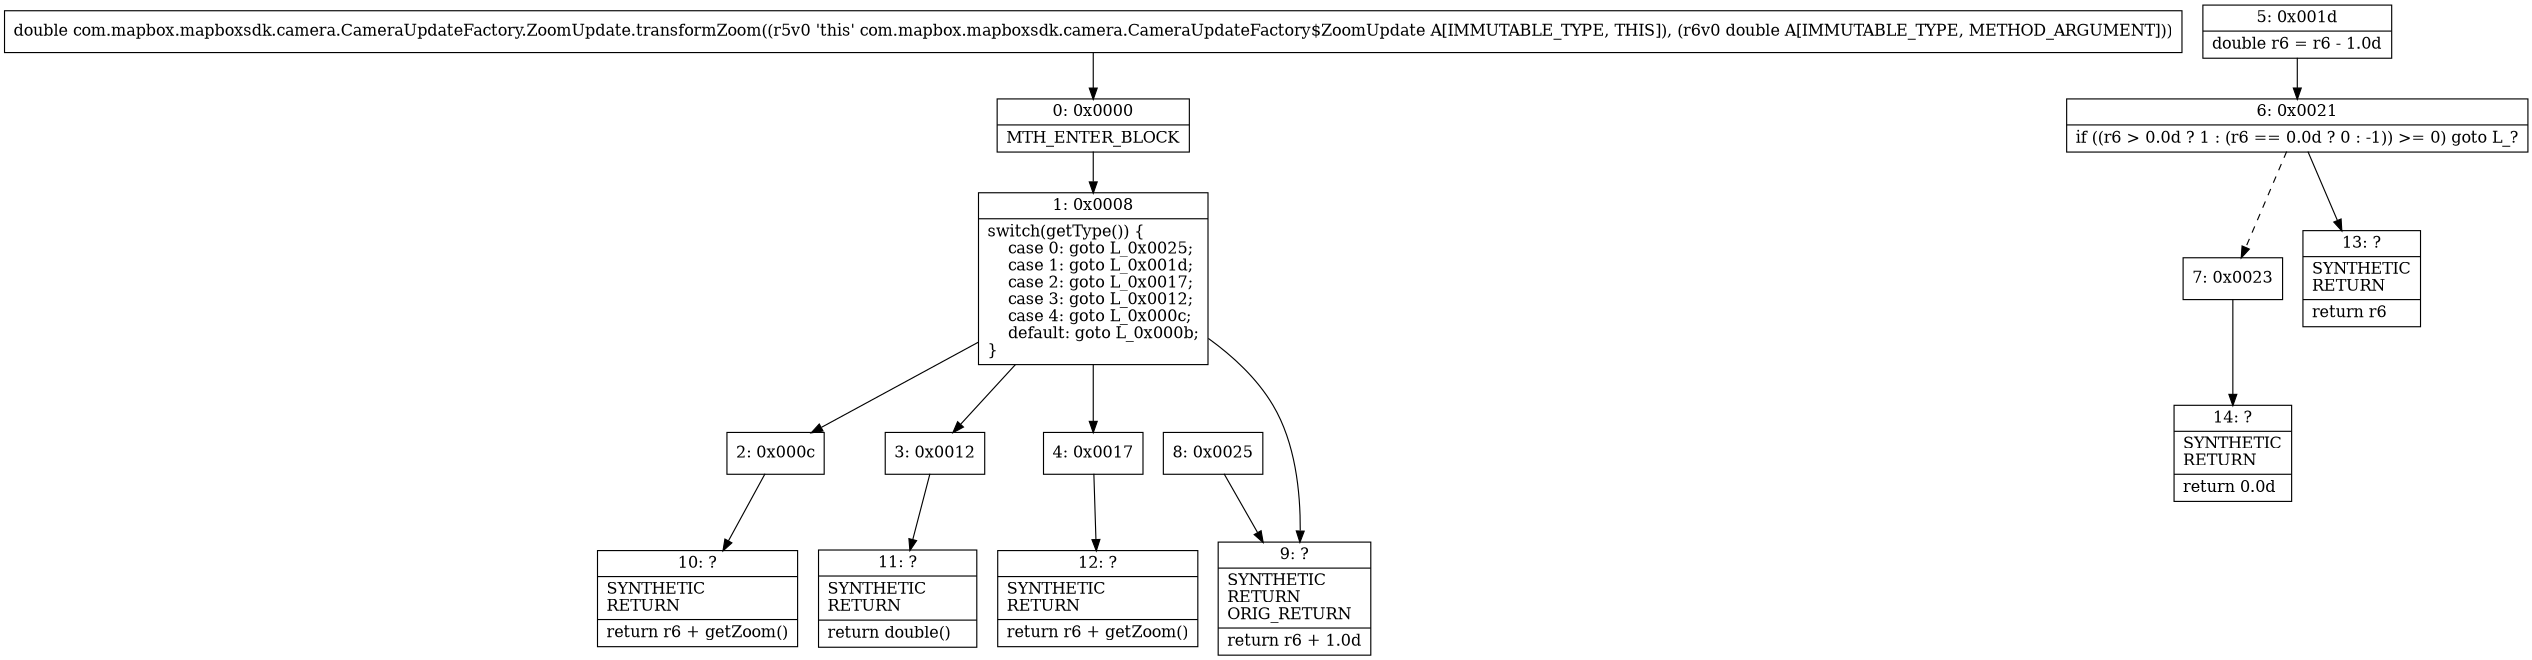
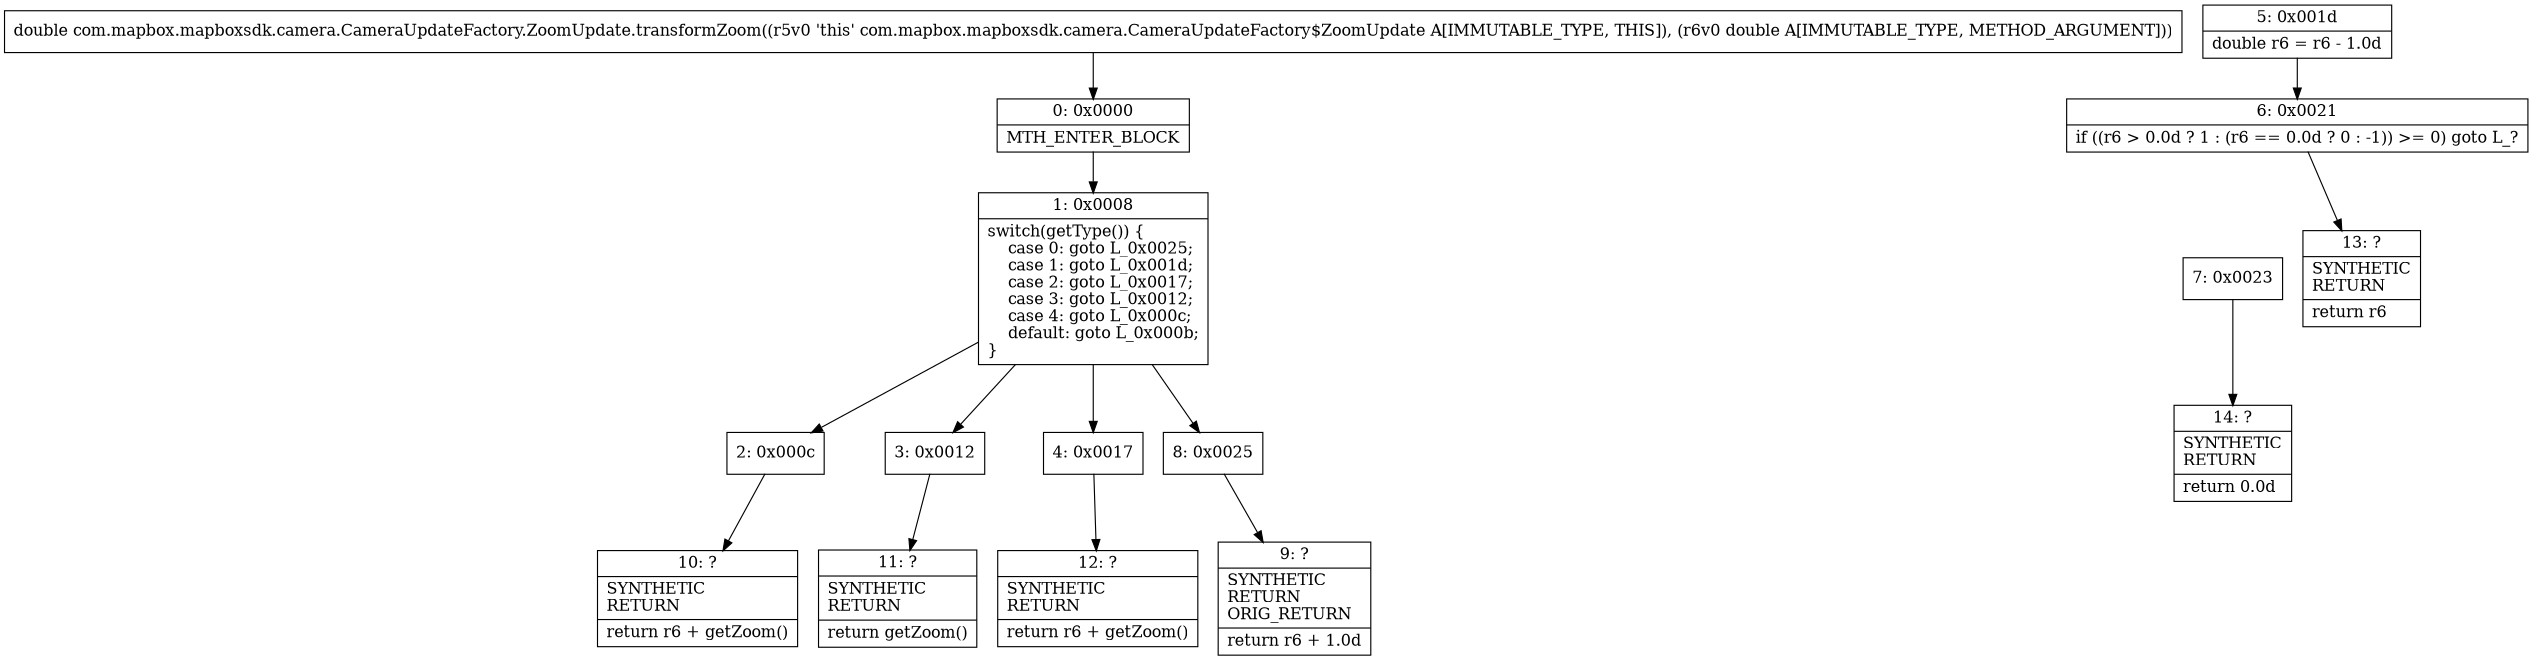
(2266, 199) -> none
(1281, 421) -> (1173, 394)
(889, 633) -> (898, 633)
